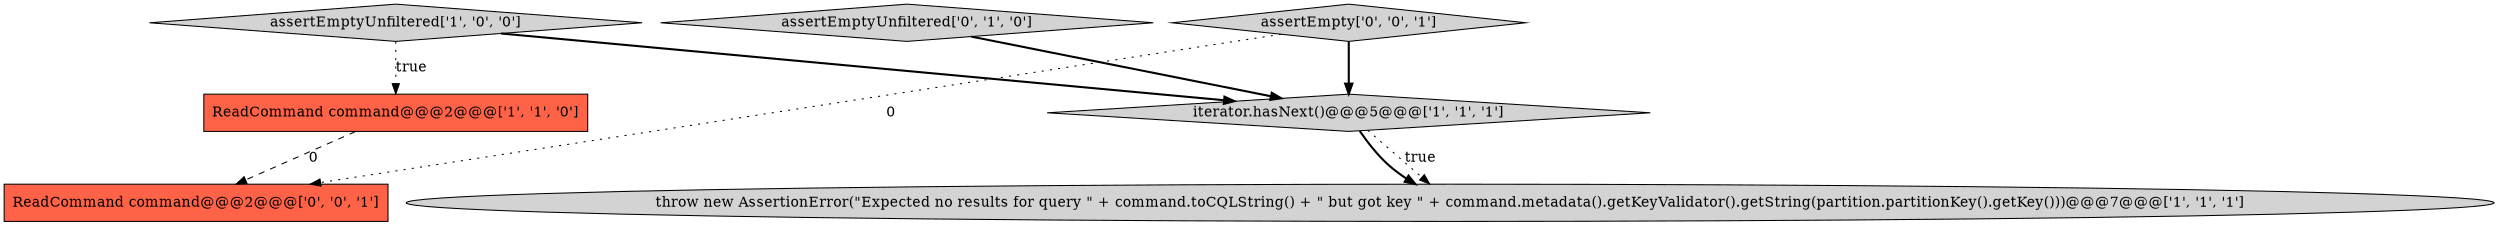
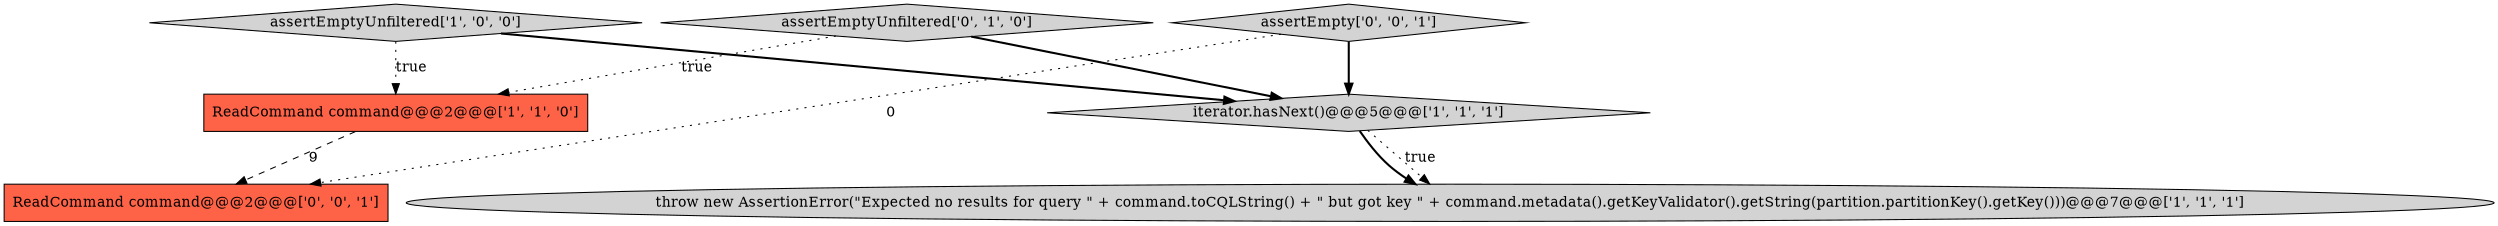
none -> (672, 64)
(314, 158) -> (314, 158)
